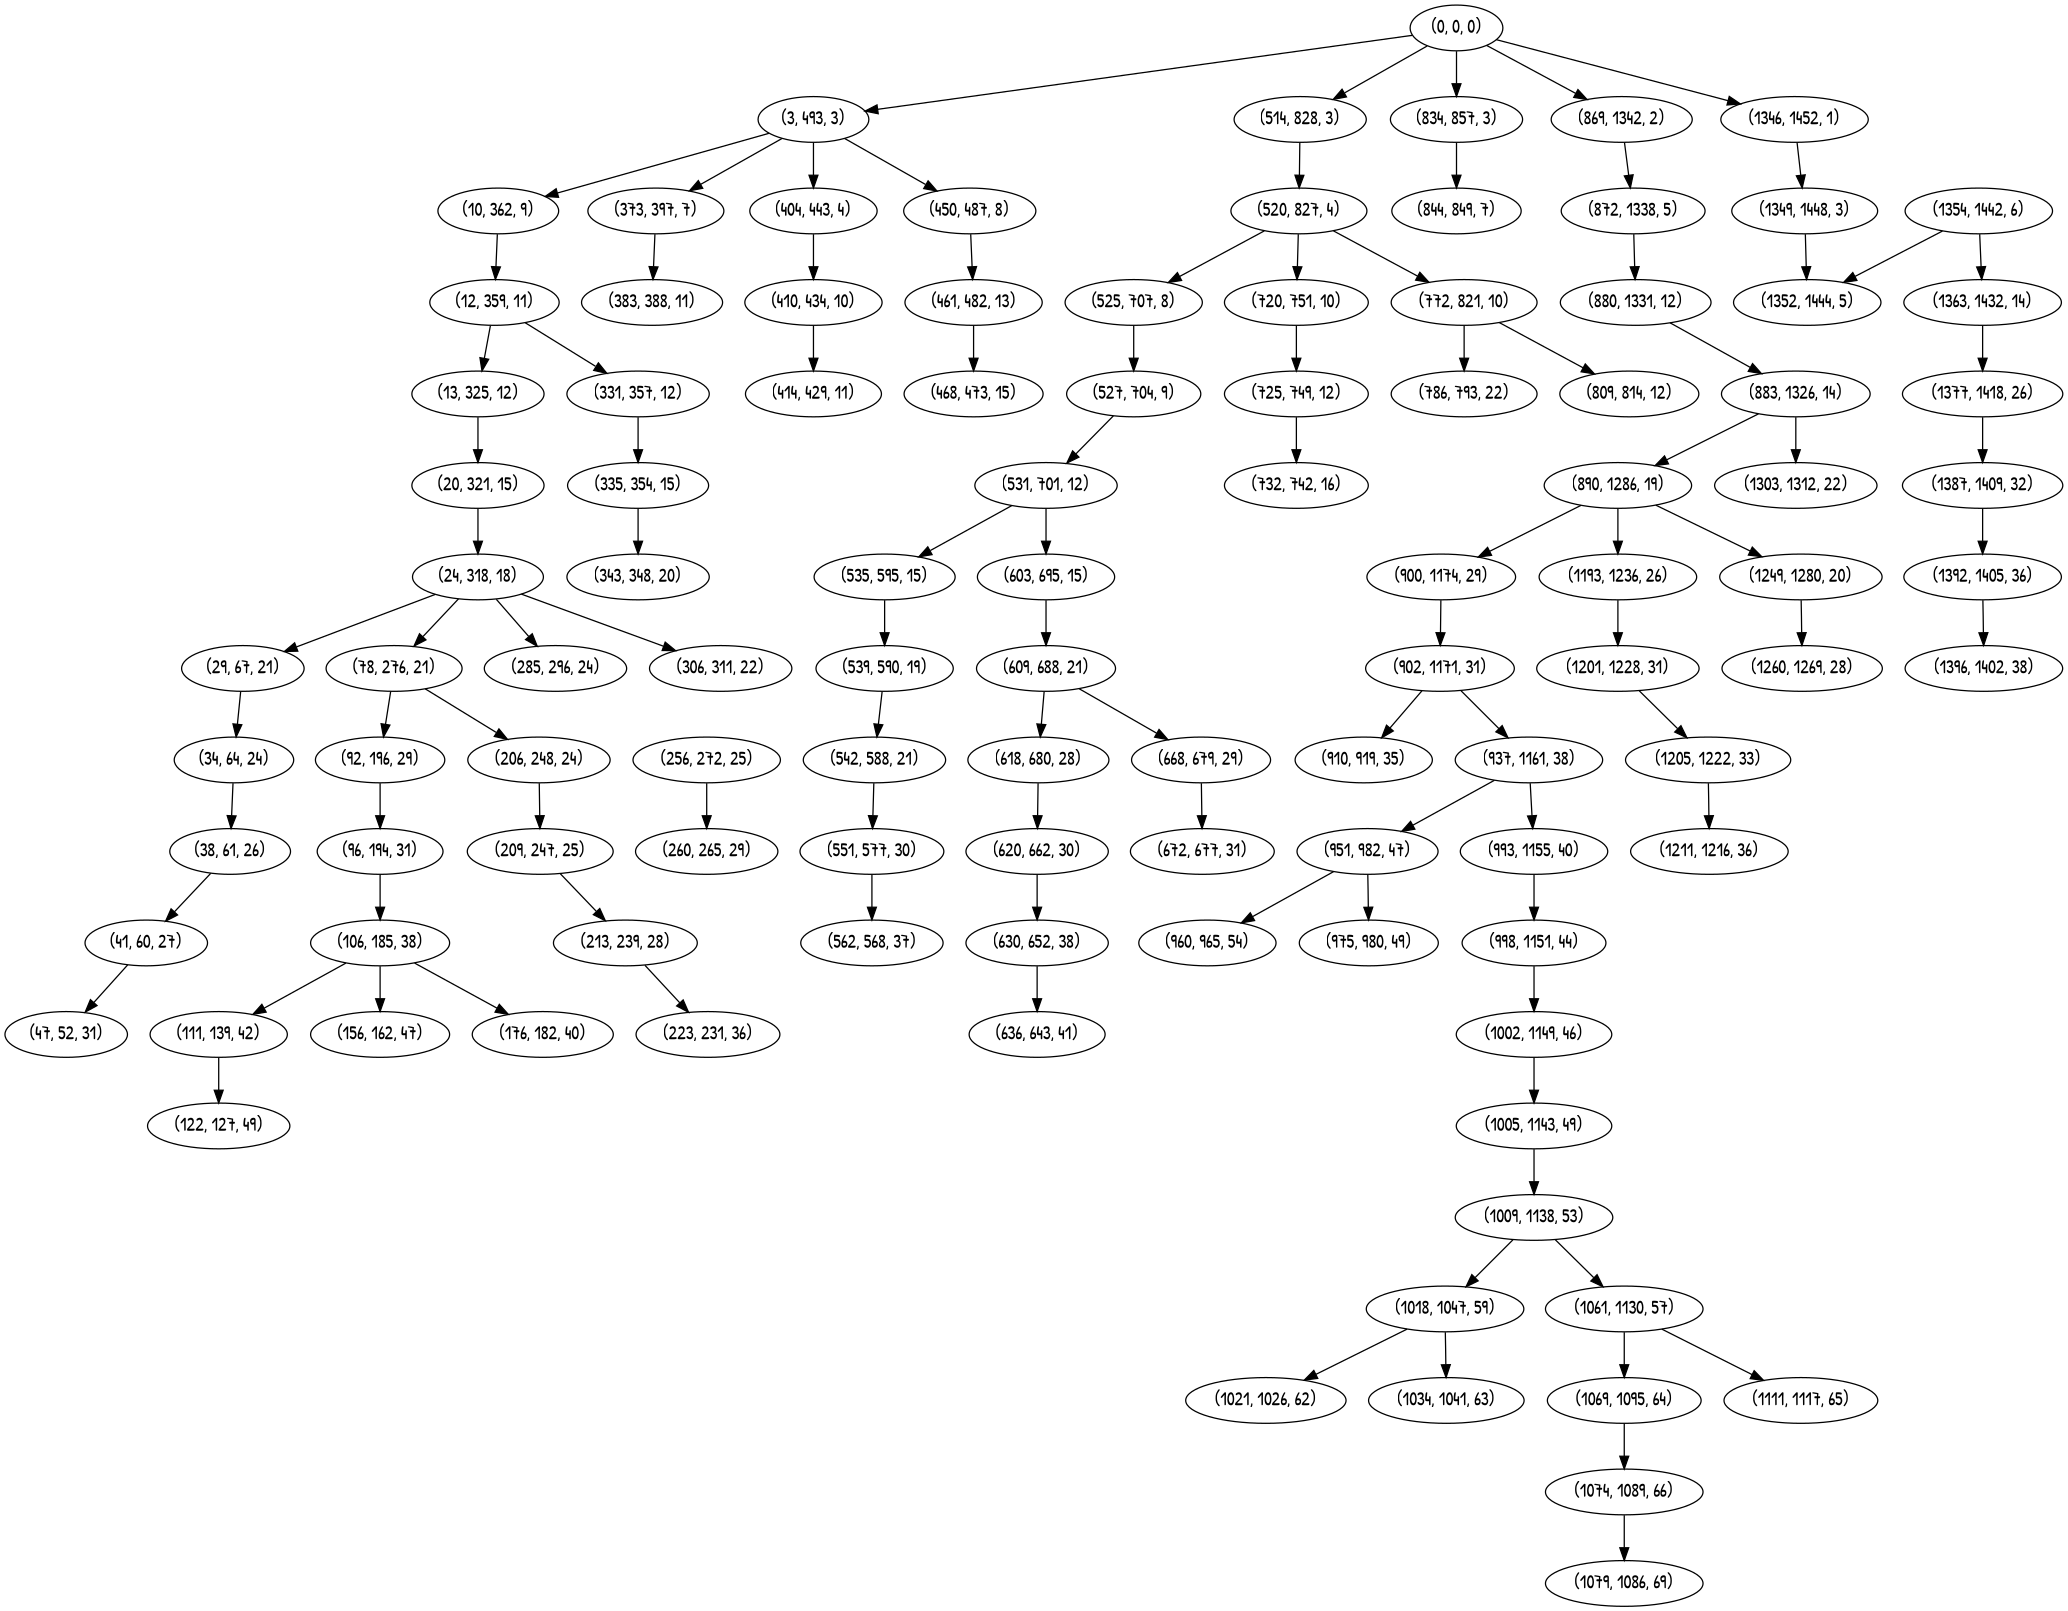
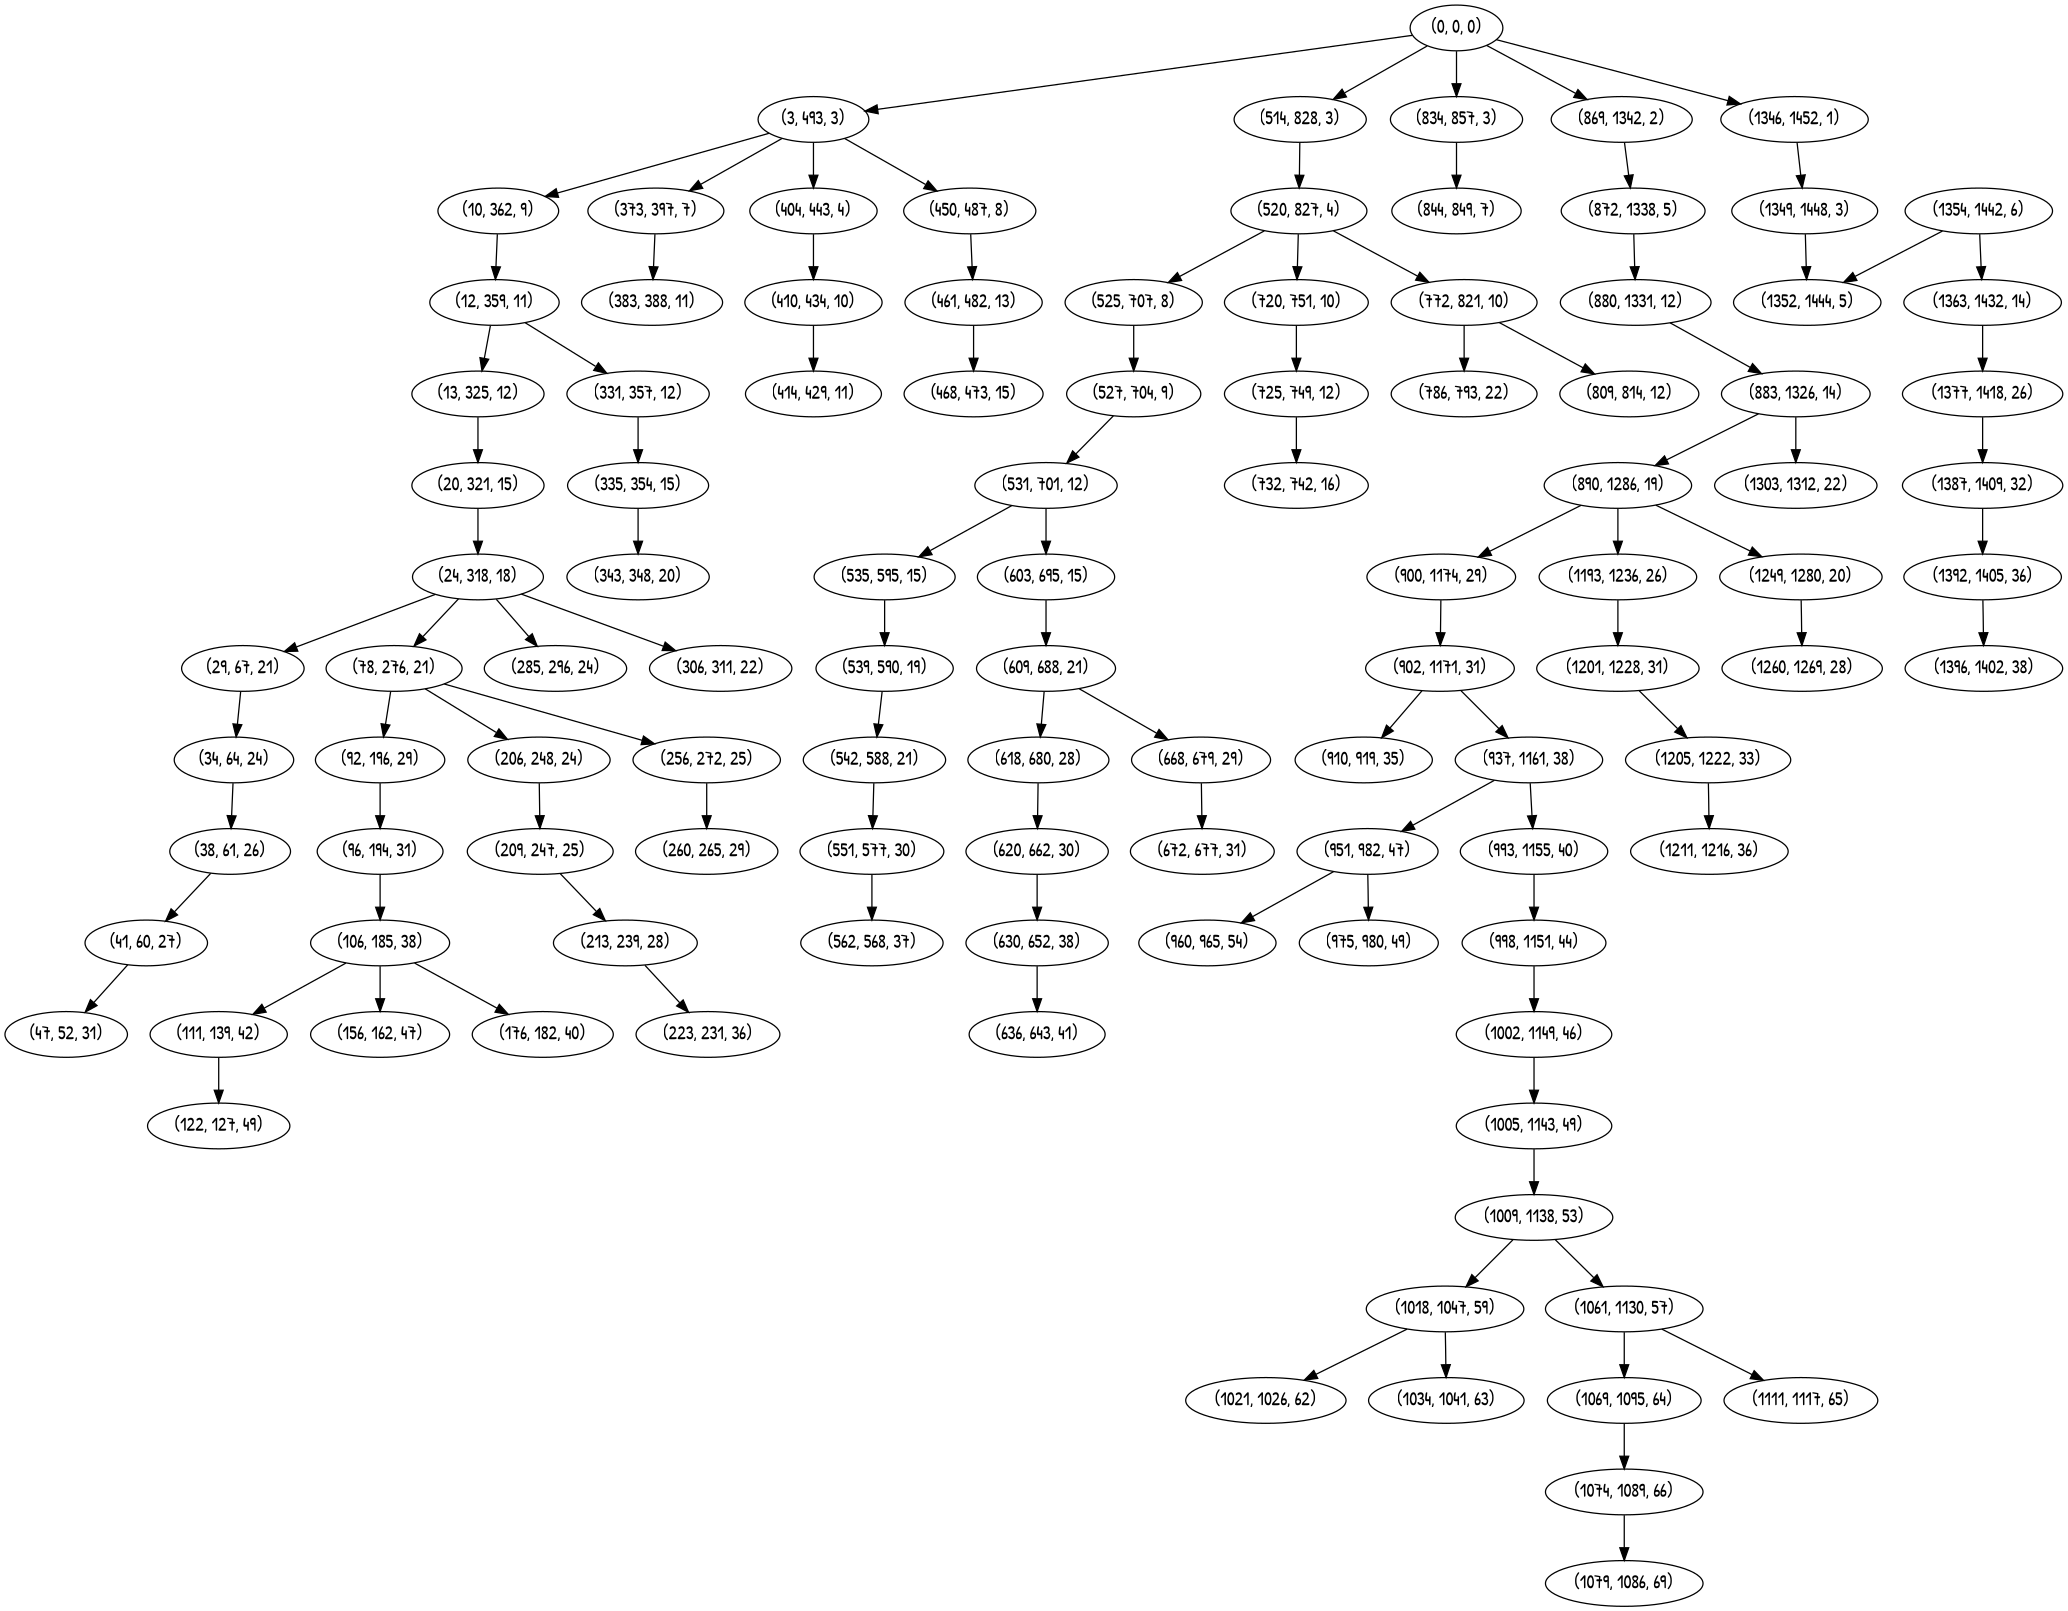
none -> (543, 712)
